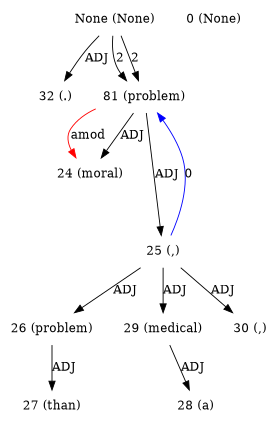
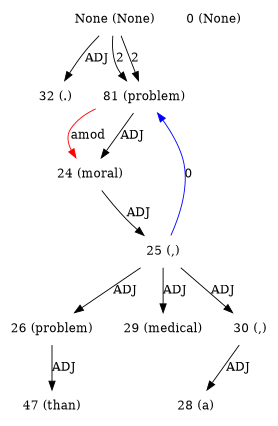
(153, 170) -> (119, 211)
(178, 363) -> (226, 364)
(52, 406) -> (52, 406)
